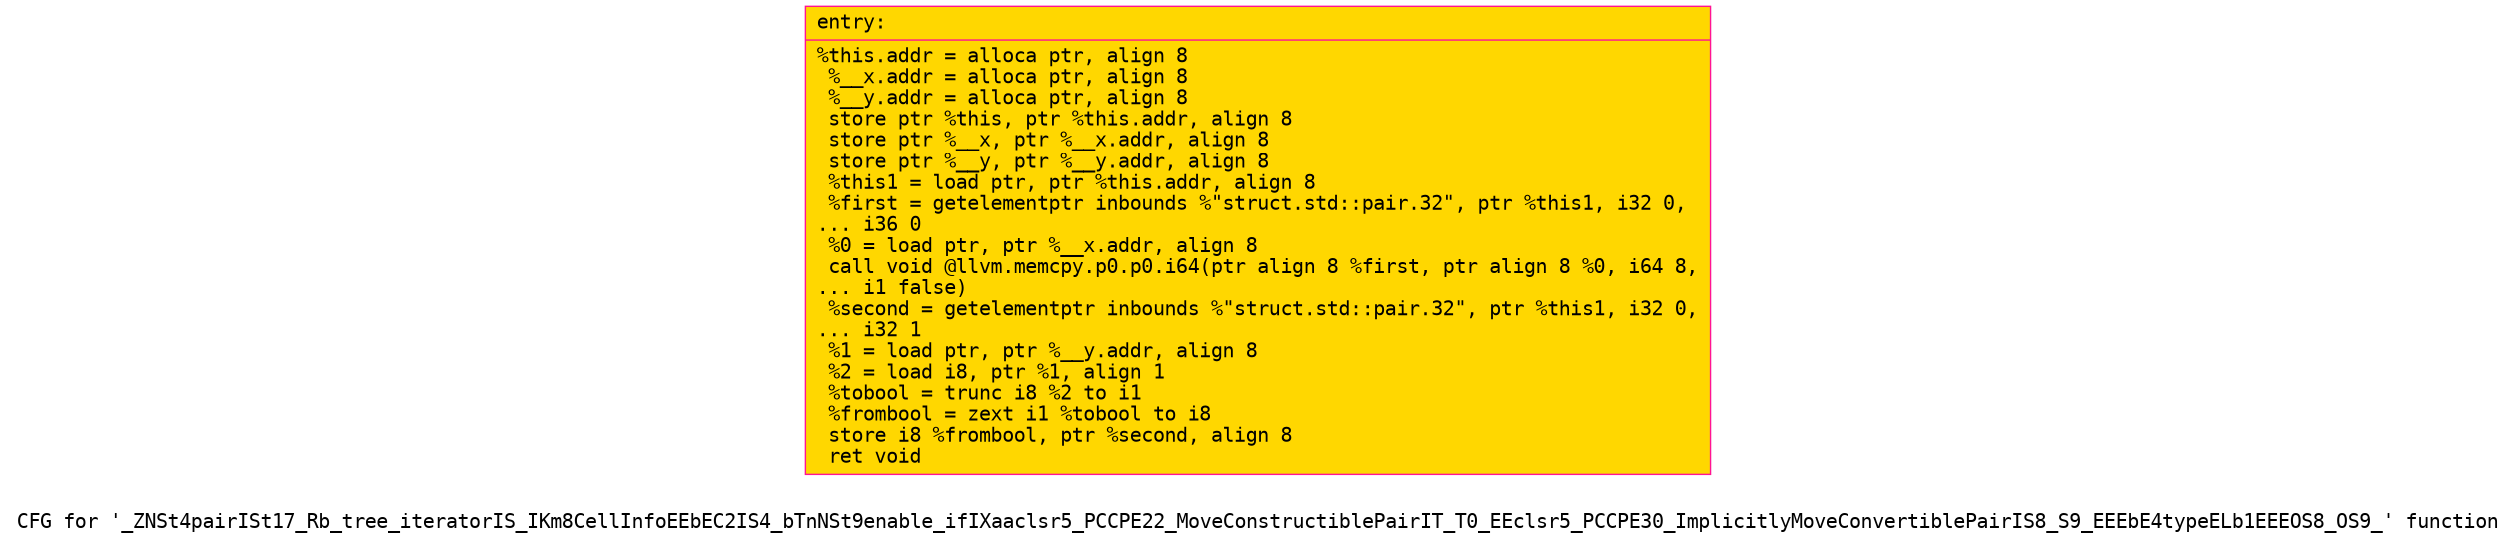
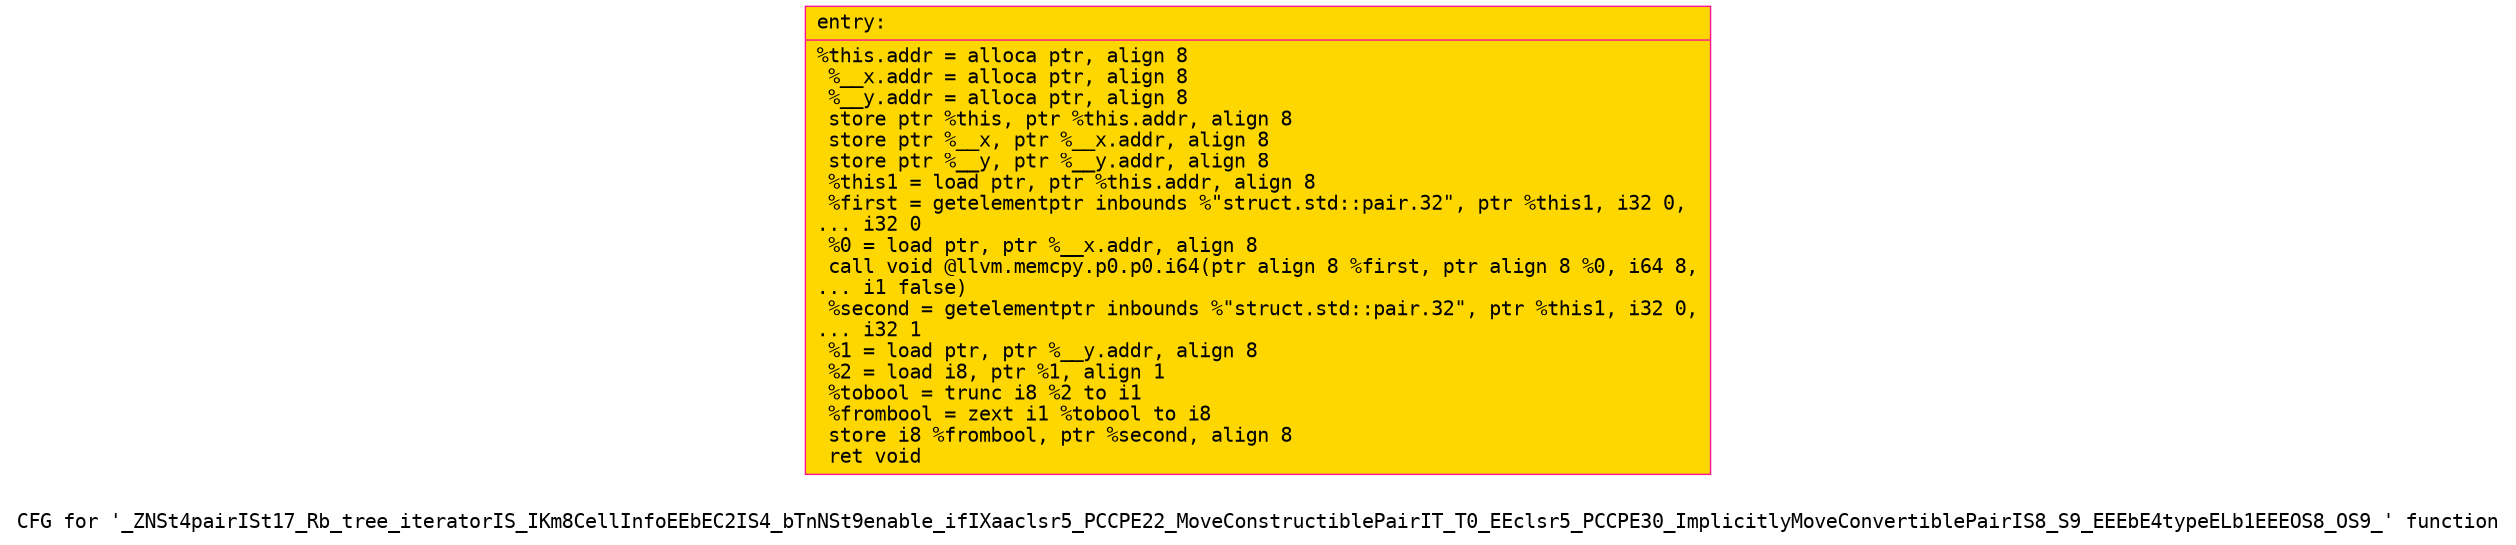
(869, 225) -> (869, 225)
